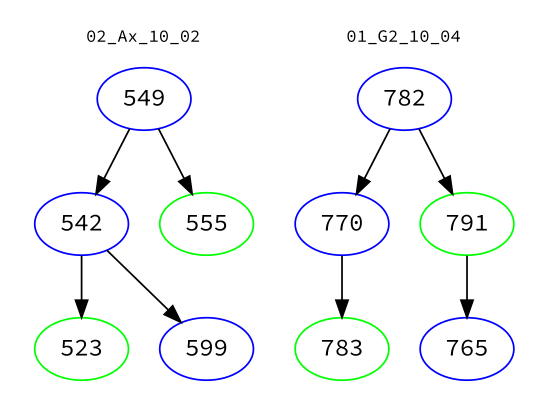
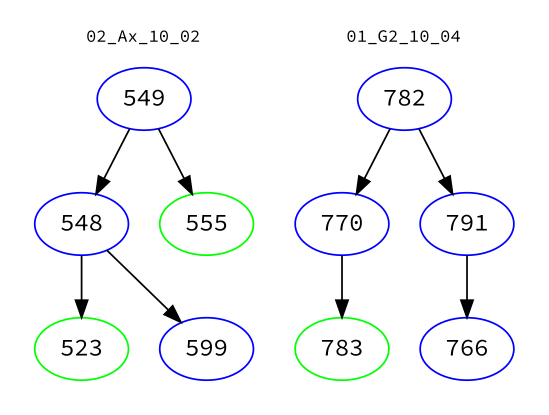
(82, 224) -> (82, 224)
(467, 224) -> (467, 224)
(467, 349) -> (467, 349)
